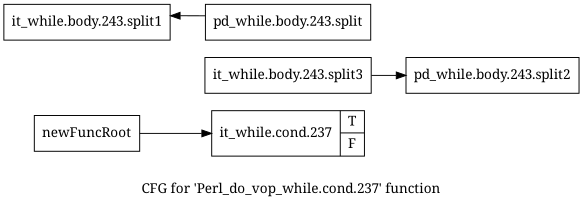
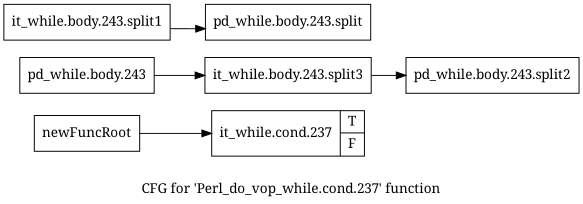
(193, 16) -> (183, 29)
none -> (87, 75)
